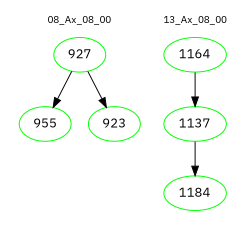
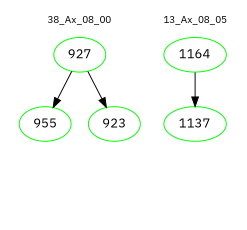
(80, 21) -> (80, 21)
(196, 21) -> (196, 21)
(195, 193) -> none
